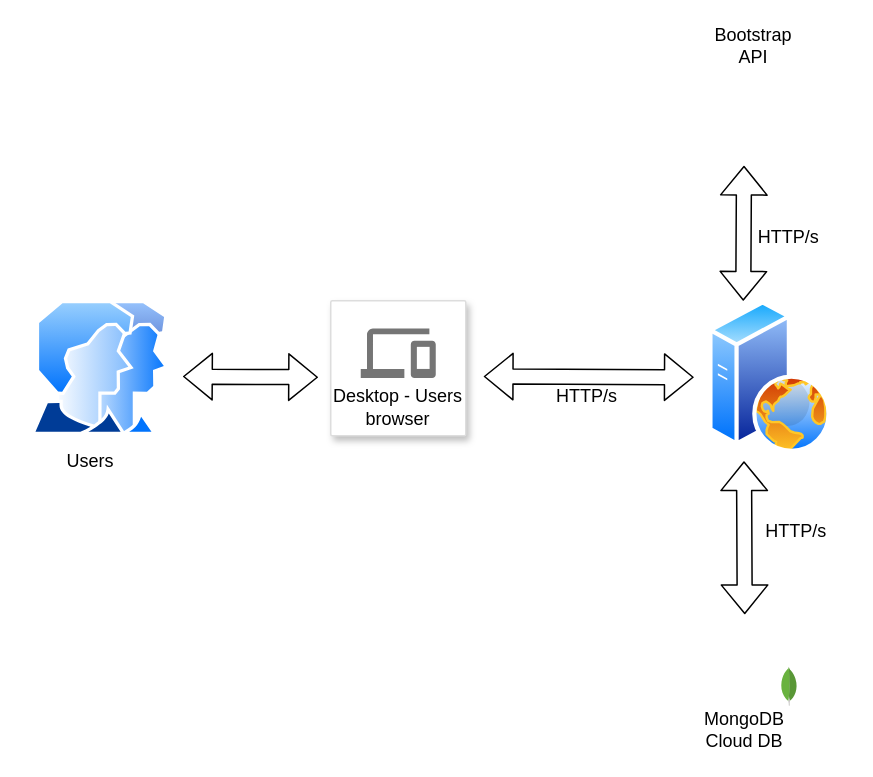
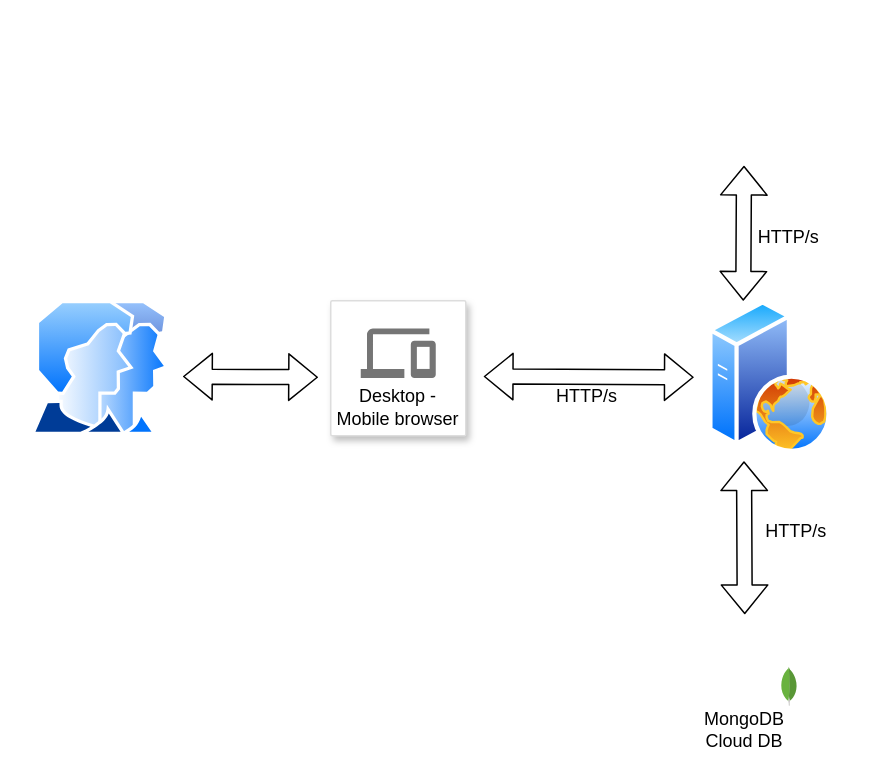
(754, 46) -> none
(398, 407) -> (398, 407)
(91, 461) -> none
